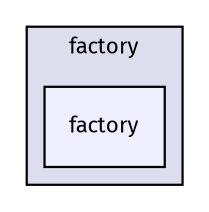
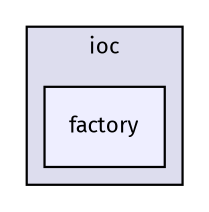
(105, 48) -> (105, 48)
